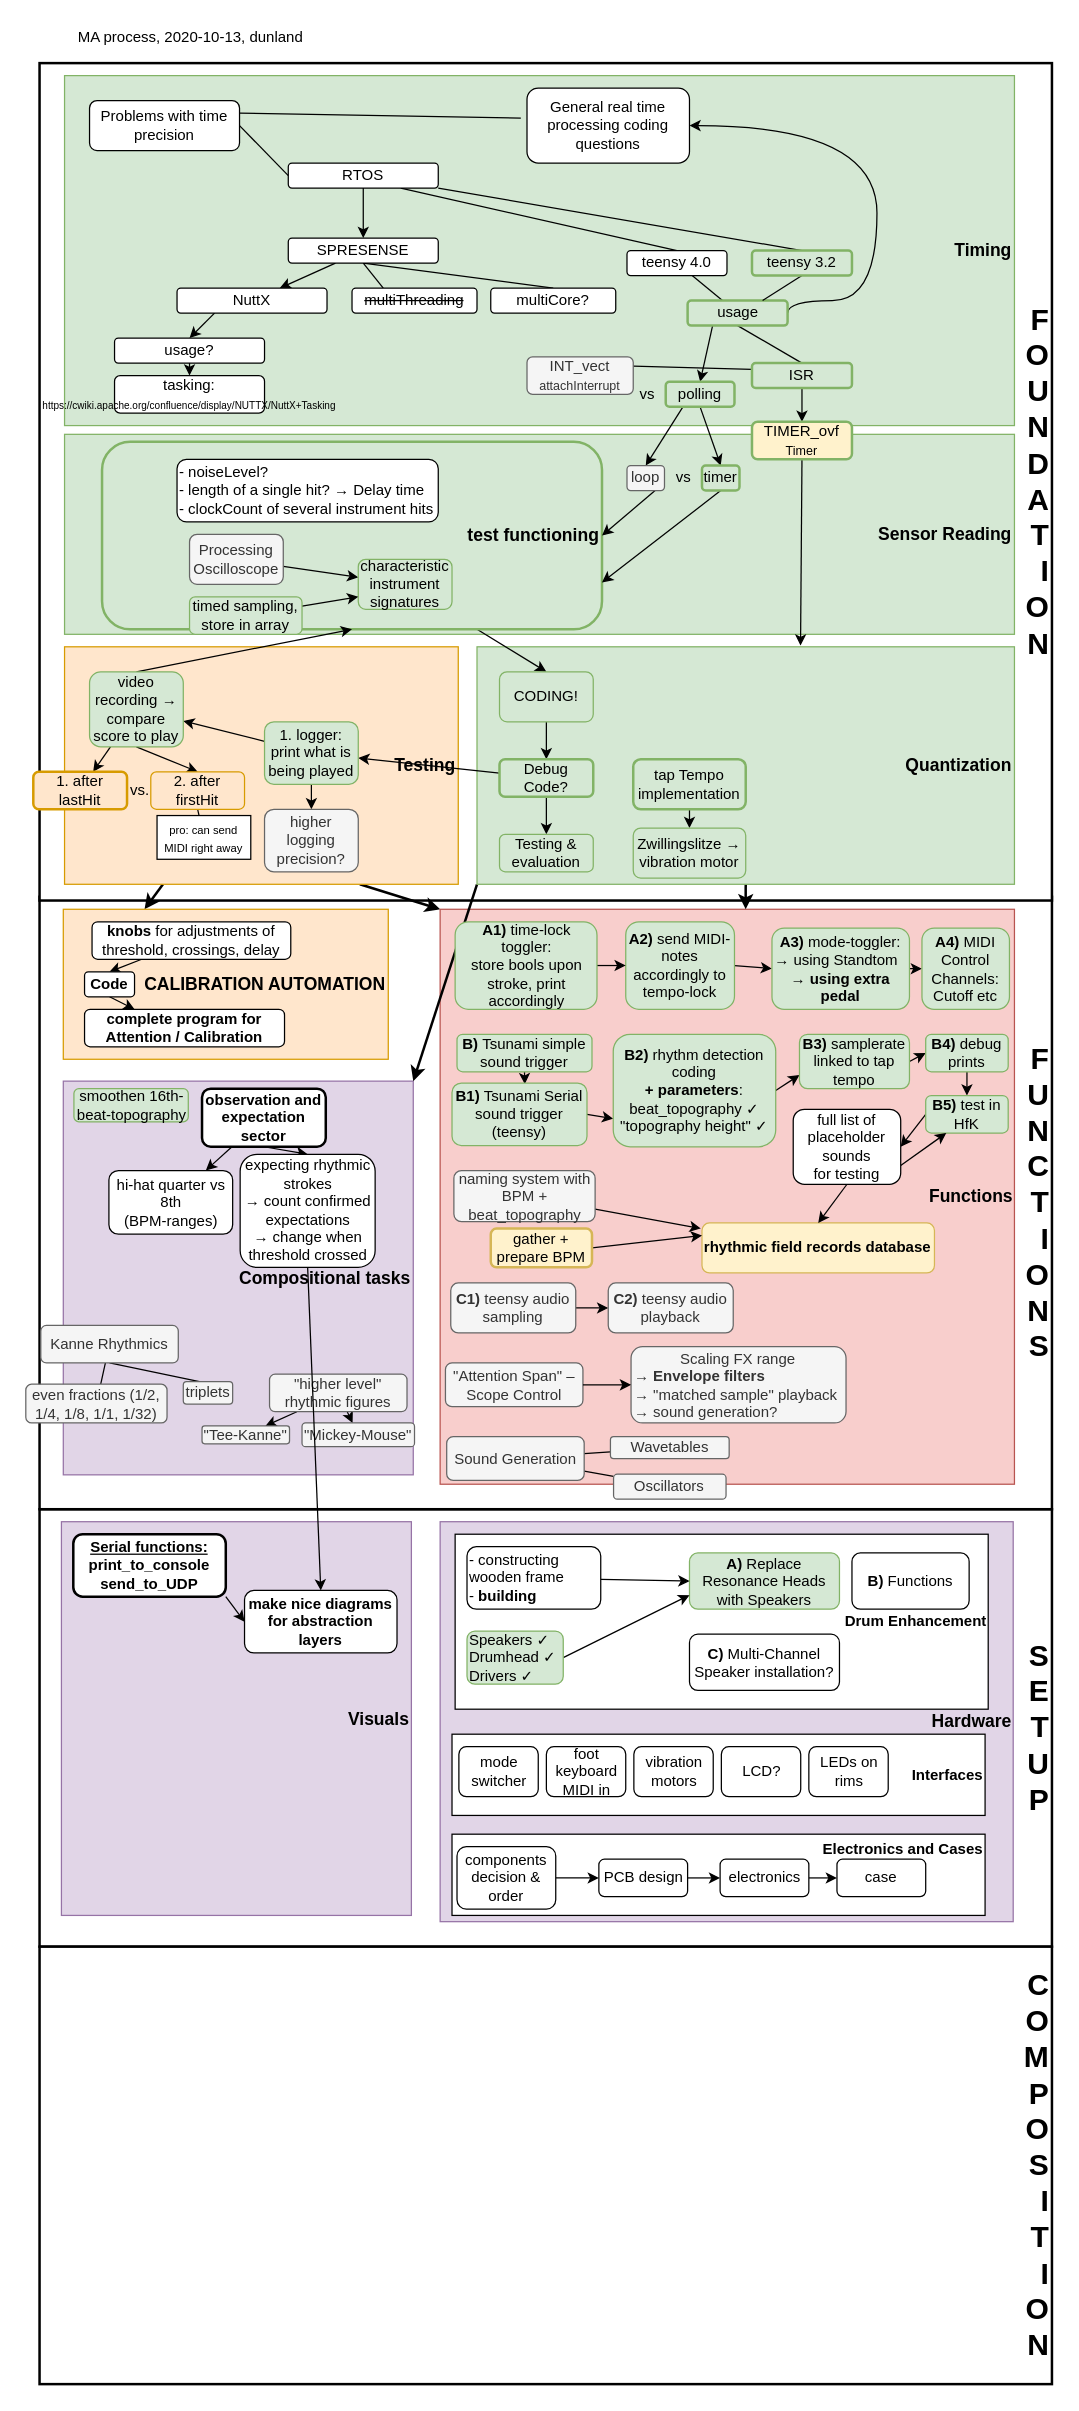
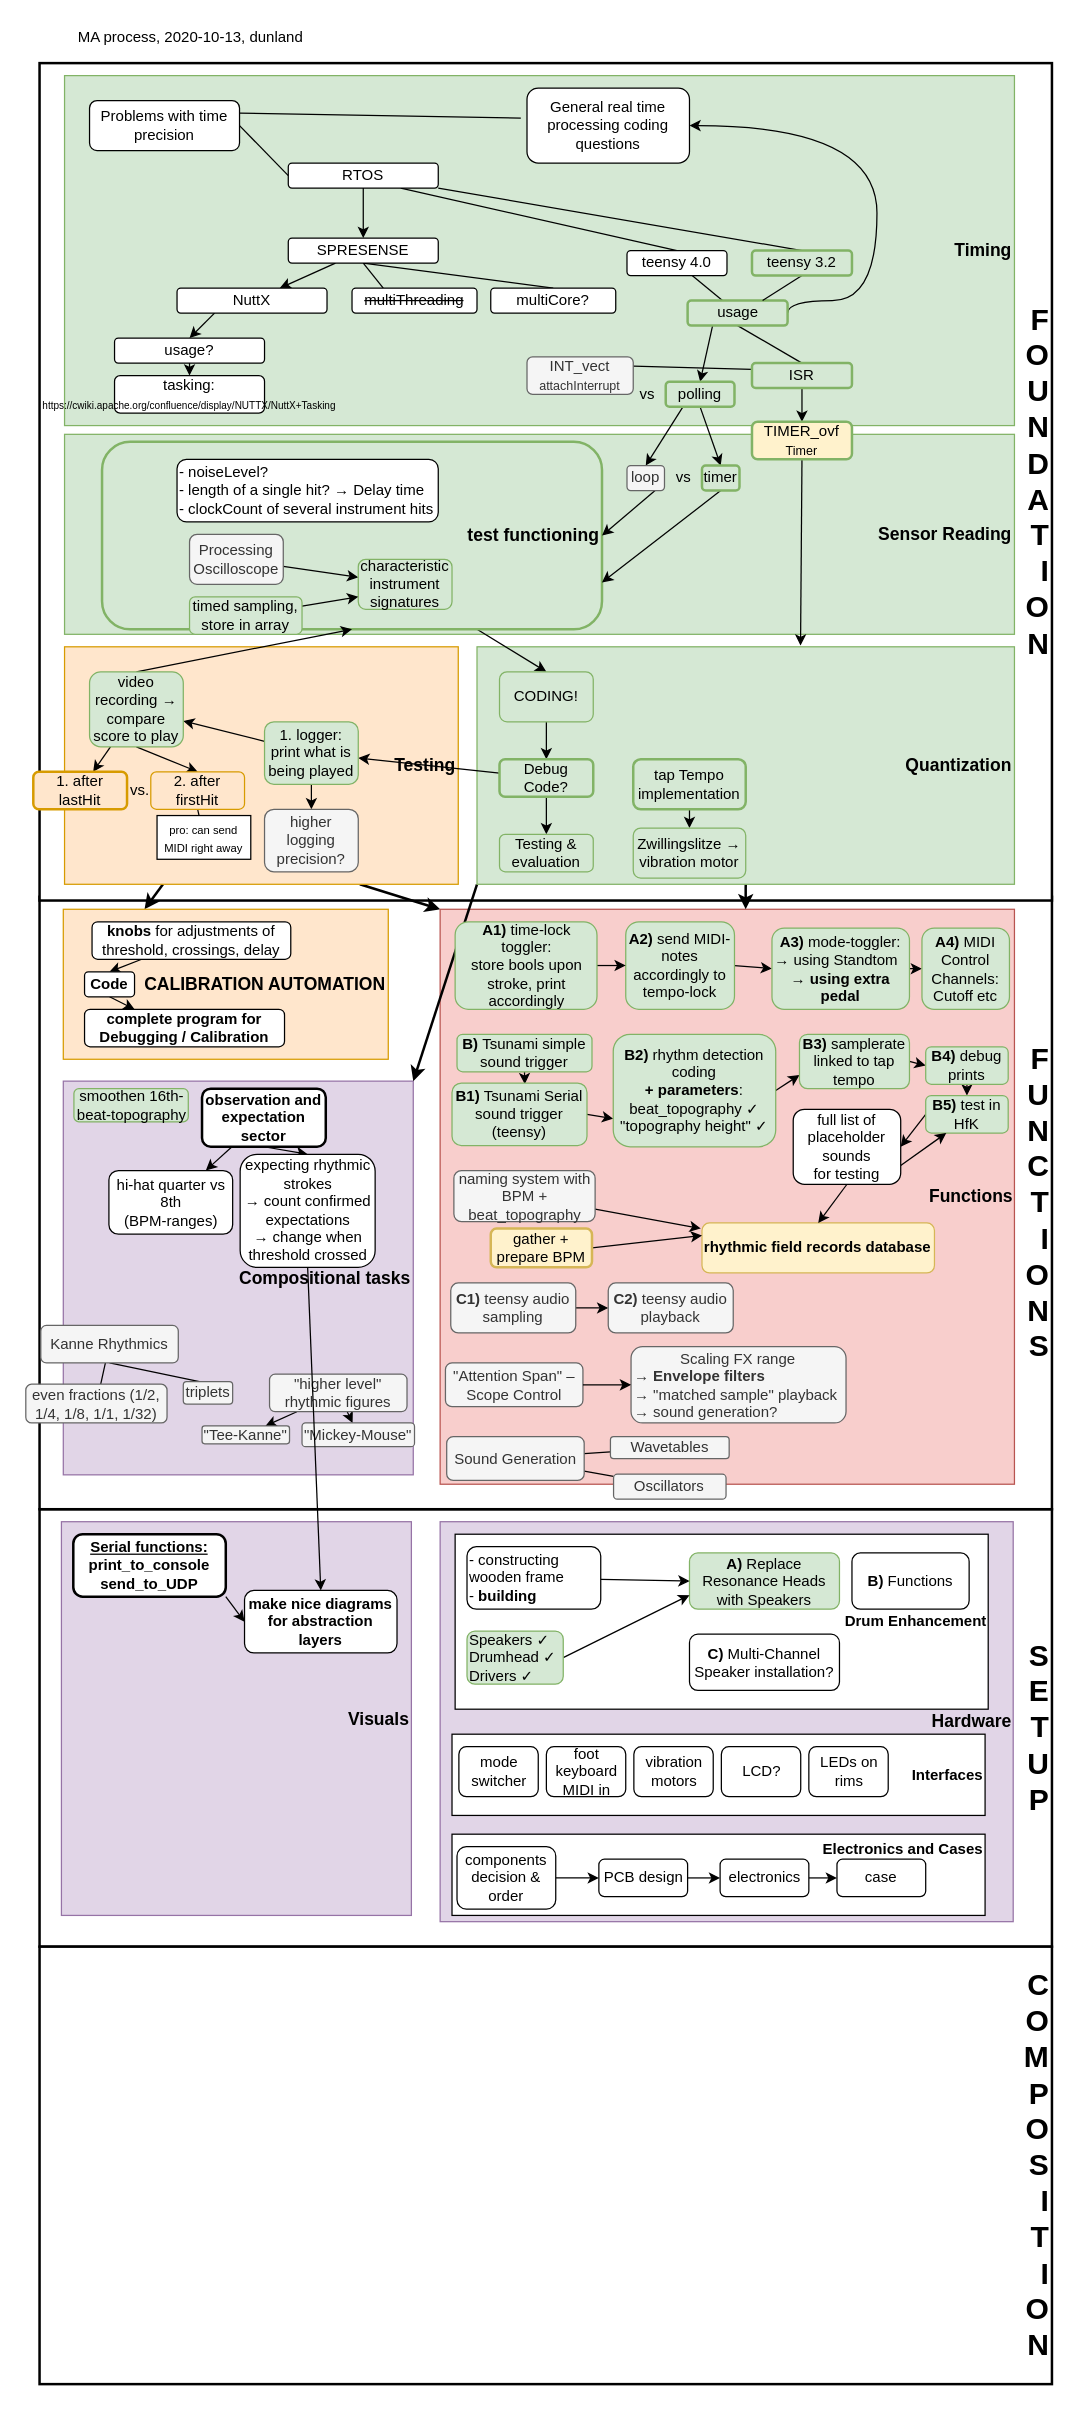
(184, 1028) -> (184, 1028)
(967, 1053) -> (967, 1066)
